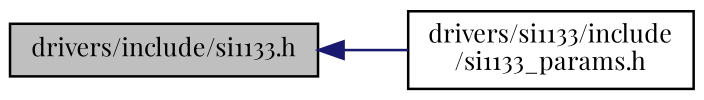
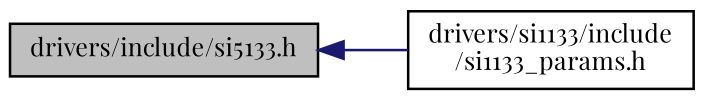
(164, 50) -> (164, 50)
